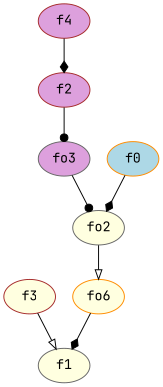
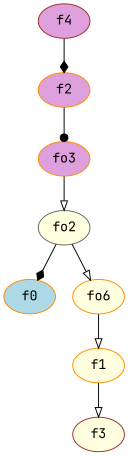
(64, 90) -> (64, 90)
(64, 159) -> (64, 159)
(118, 188) -> (50, 257)
(80, 190) -> (64, 189)
(84, 326) -> (99, 326)
(45, 327) -> (99, 395)
(64, 366) -> (99, 366)
